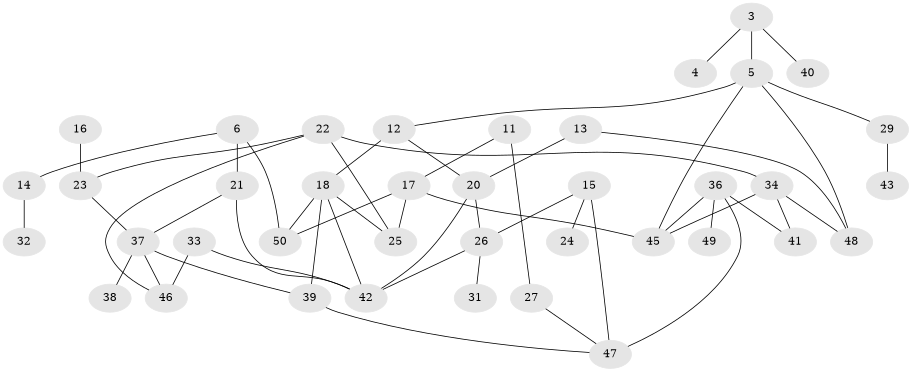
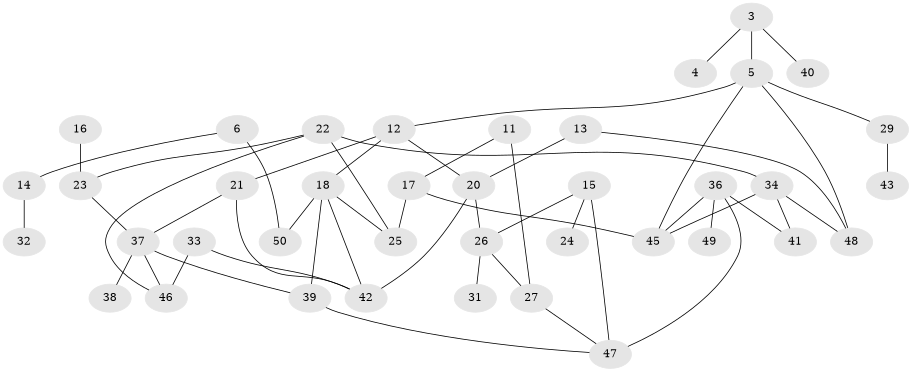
(237, 164) -> (316, 158)
(345, 214) -> none
(424, 270) -> (507, 270)
